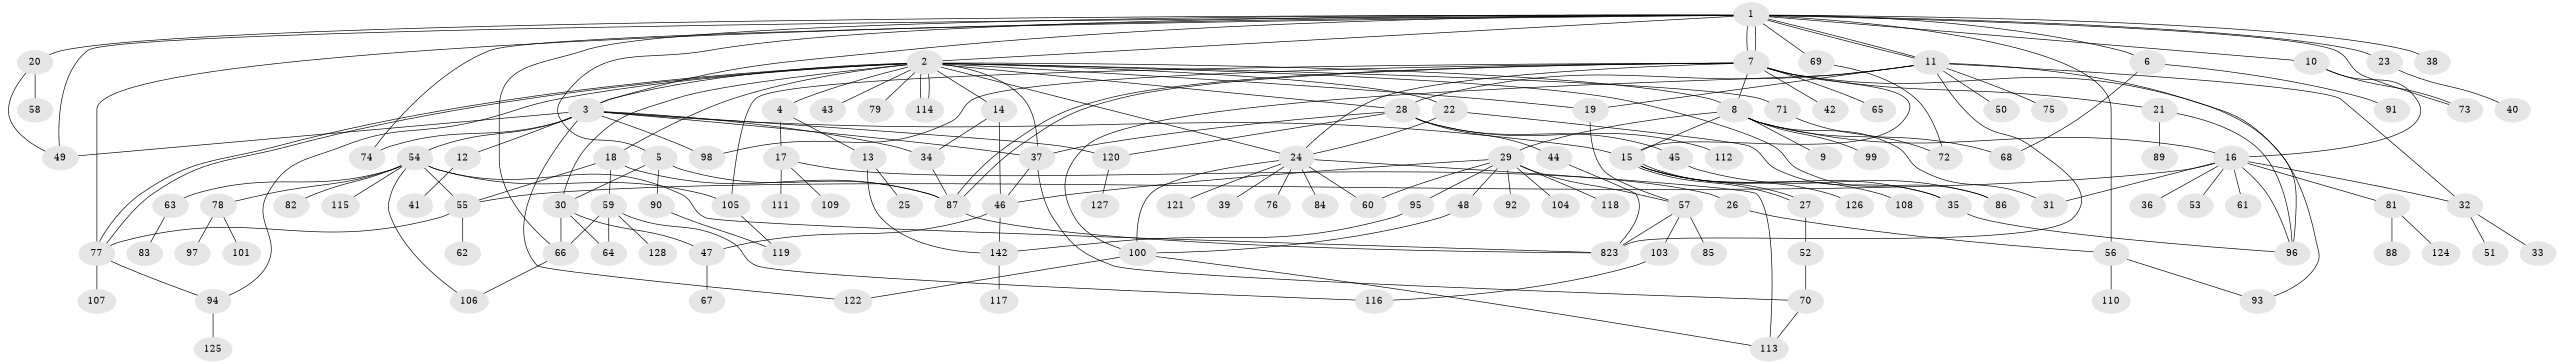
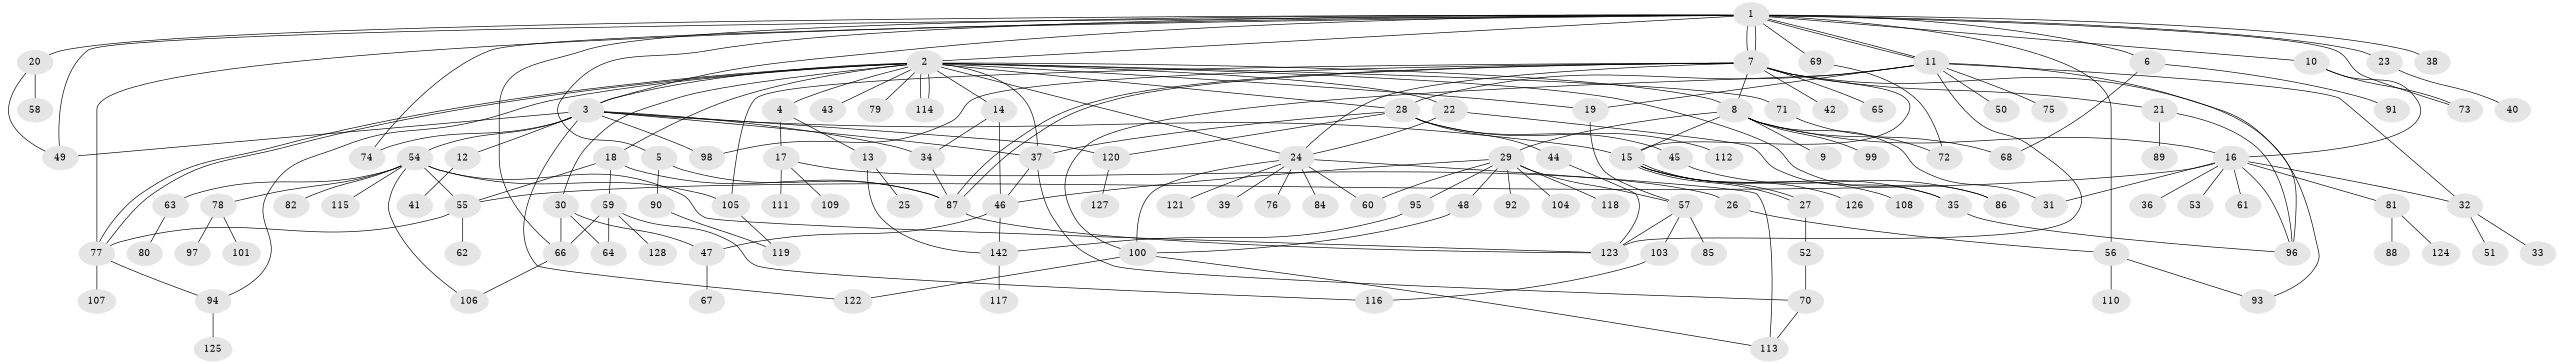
(610, 182) -> none
(145, 254) -> (145, 254)
(1610, 254) -> (1610, 254)
